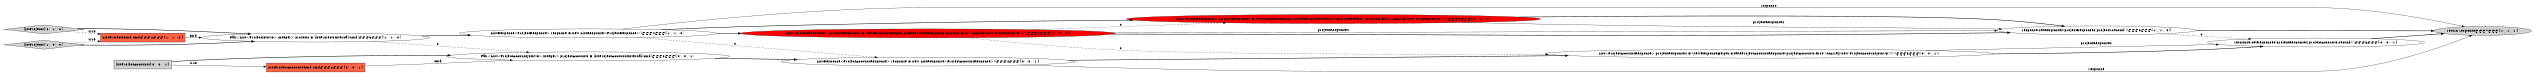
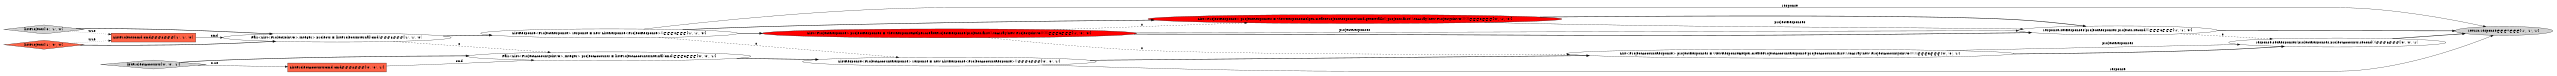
(82, 33) -> (88, 33)
(84, 42) -> (89, 42)
(44, 45) -> (44, 45)
(143, 65) -> (153, 65)
